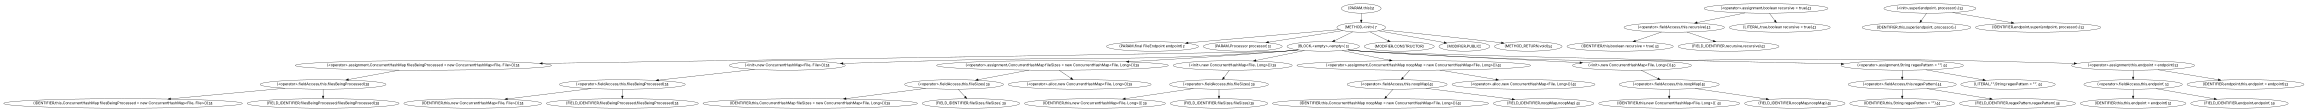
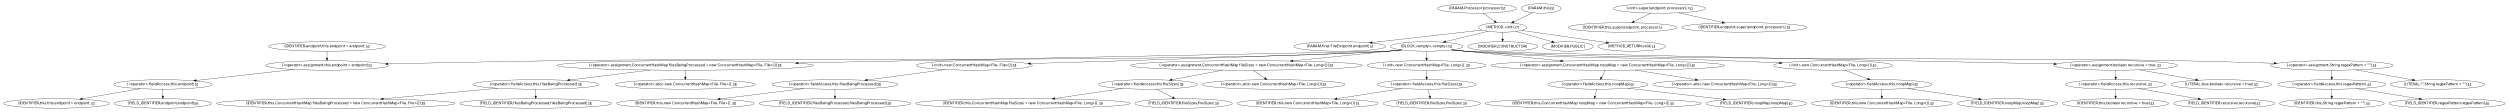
(1306, 36) -> (1489, 17)
none -> (1888, 61)
(2188, 75) -> (327, 55)
none -> (685, 84)
